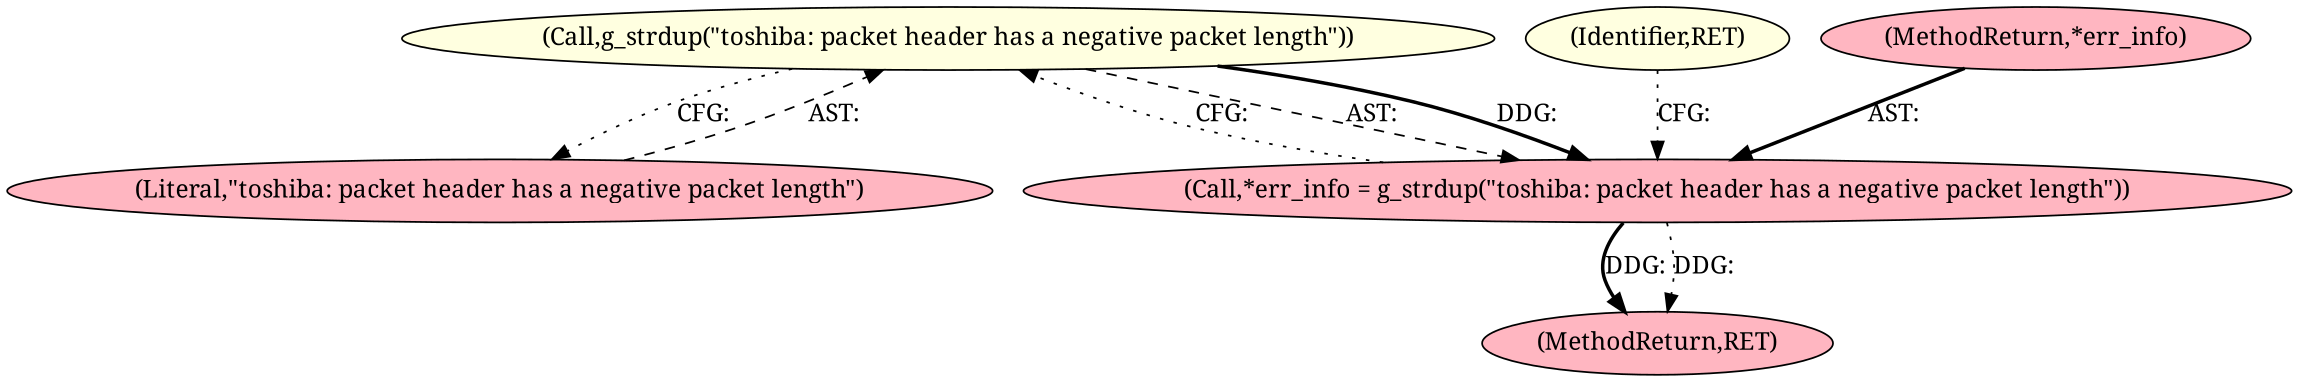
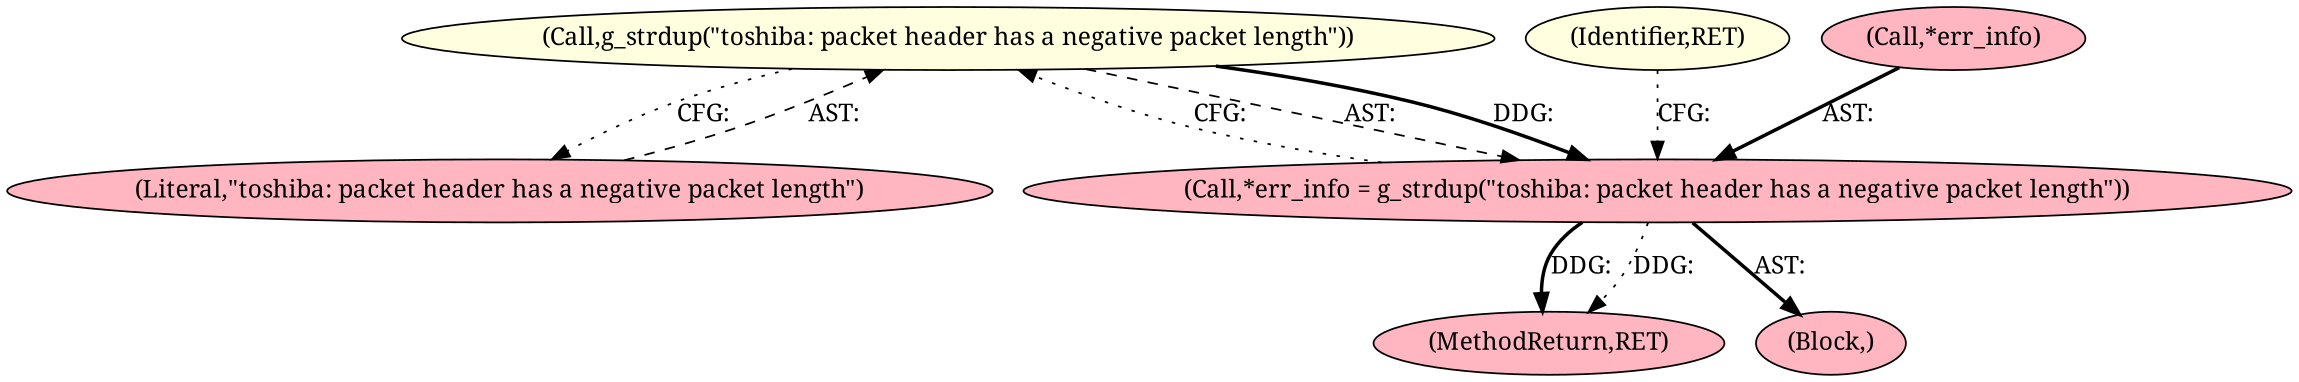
(2036, 39) -> (1953, 39)
none -> (1831, 343)
